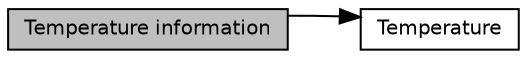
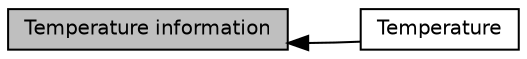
(314, 16) -> (334, 43)
